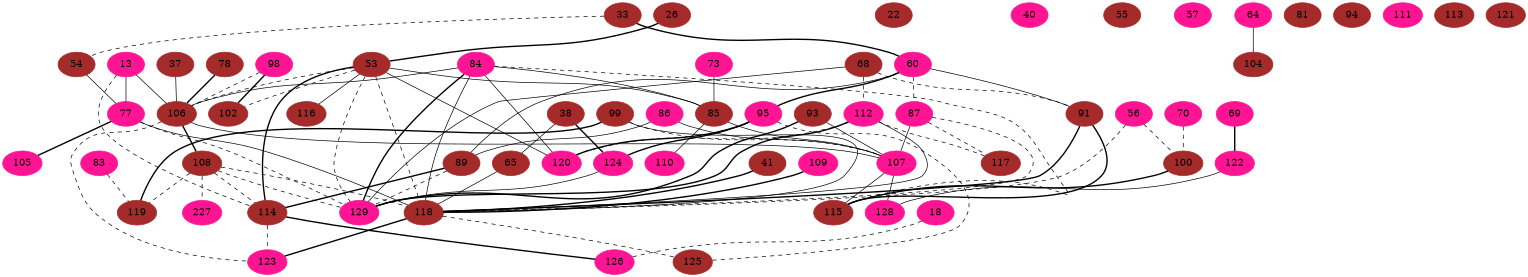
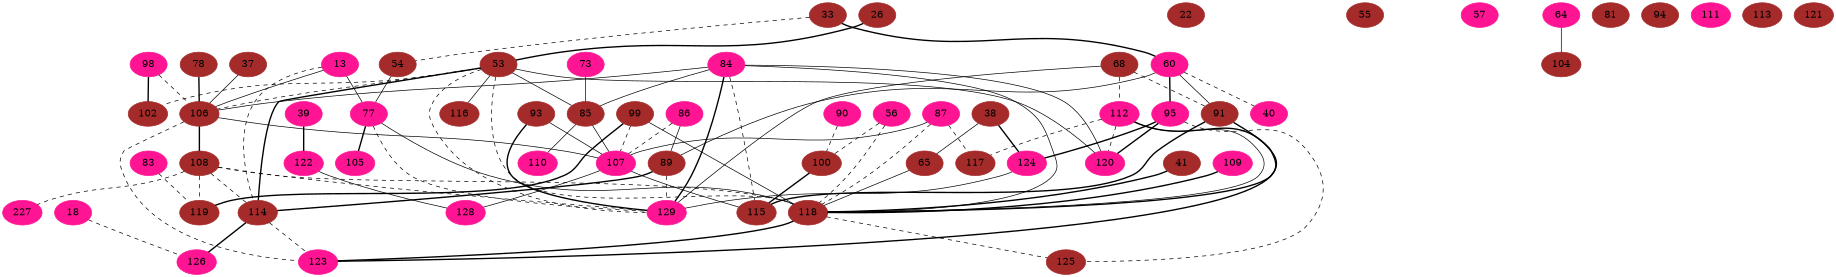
(914, 89) -> (1219, 89)
(1183, 114) -> (842, 114)
(1235, 114) -> (304, 114)
(780, 140) -> (650, 138)
(620, 191) -> (895, 240)
